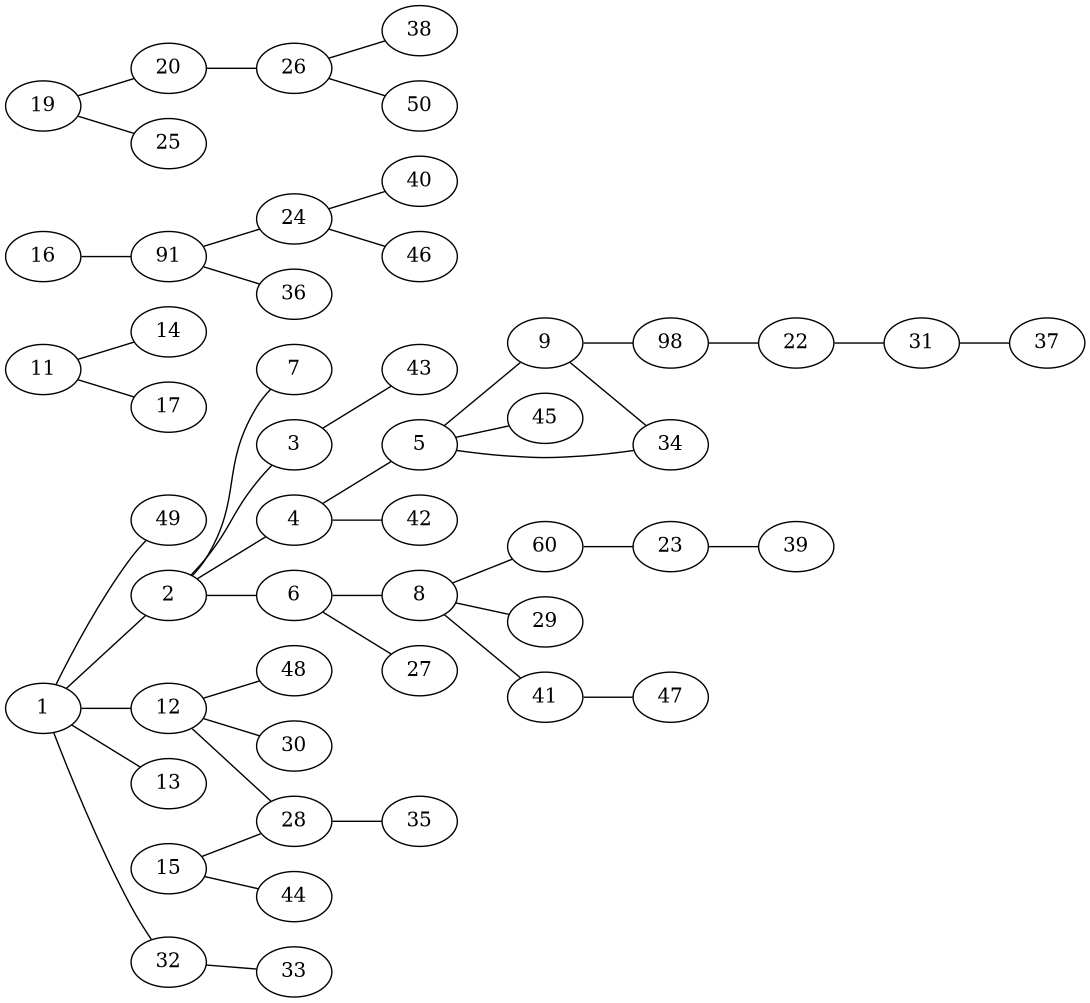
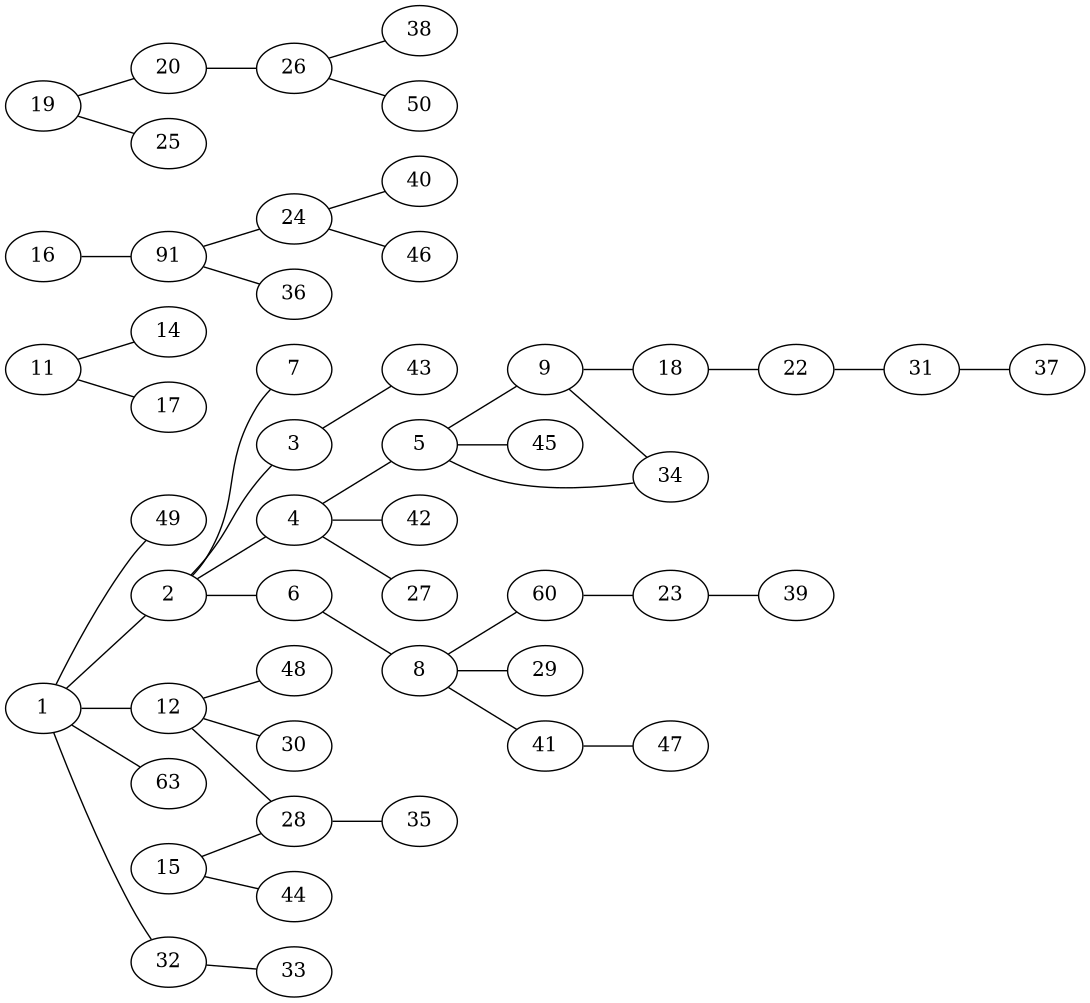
(671, 343) -> (671, 370)
(357, 633) -> (357, 558)
(169, 784) -> (169, 784)
